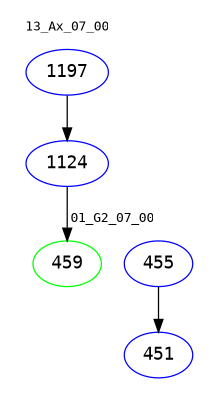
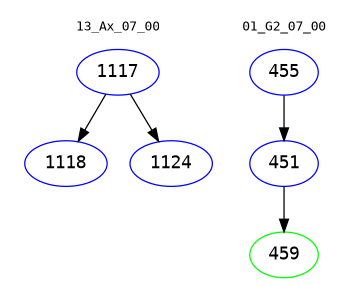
(67, 72) -> (118, 72)
none -> (66, 164)
(67, 214) -> (284, 203)
